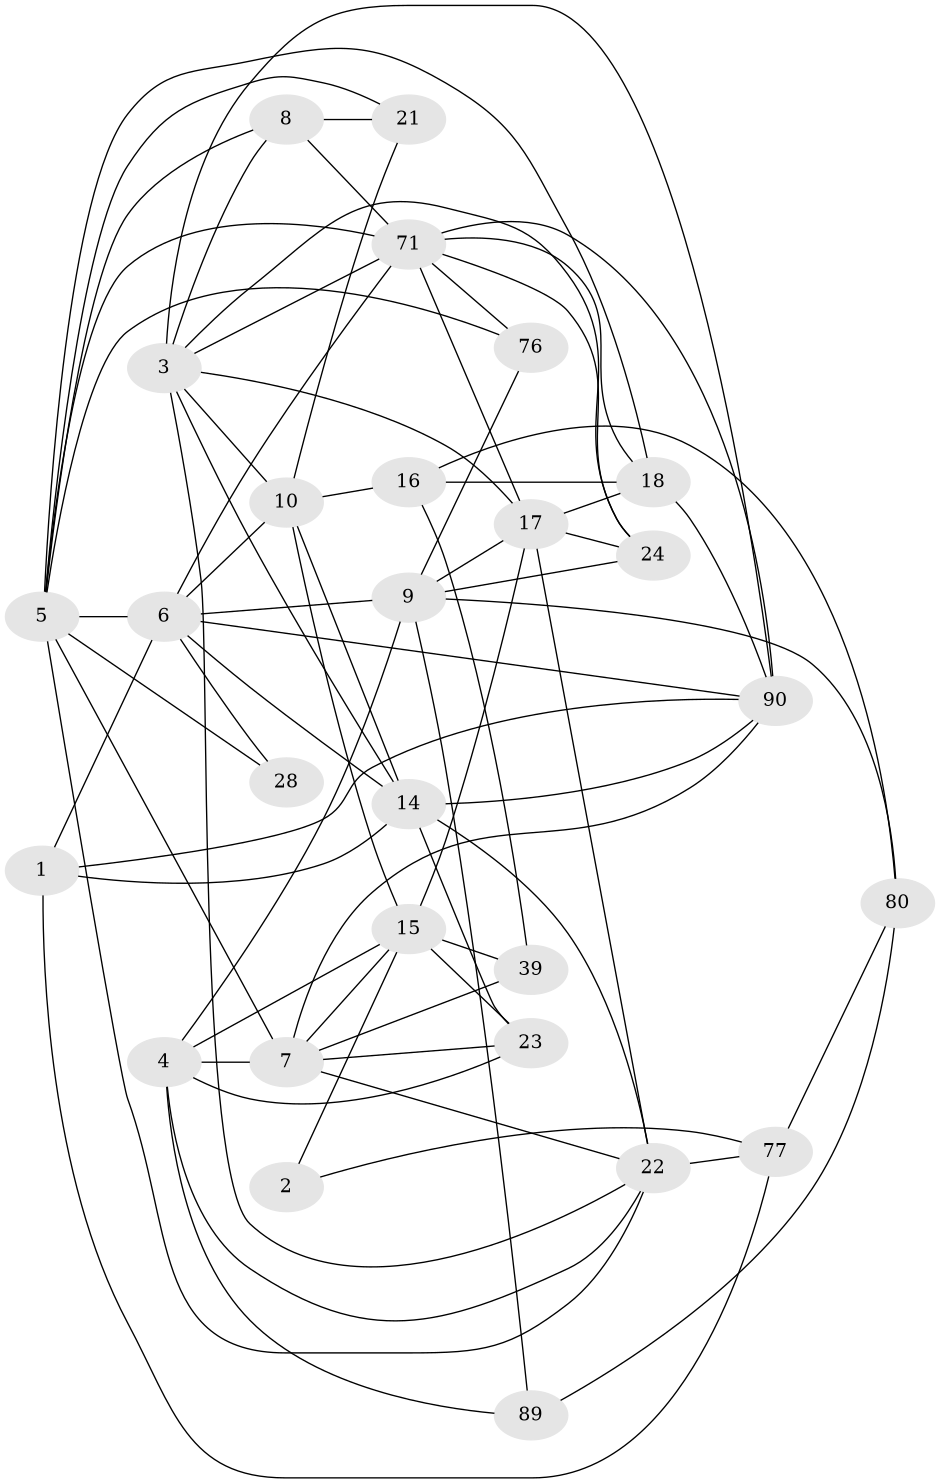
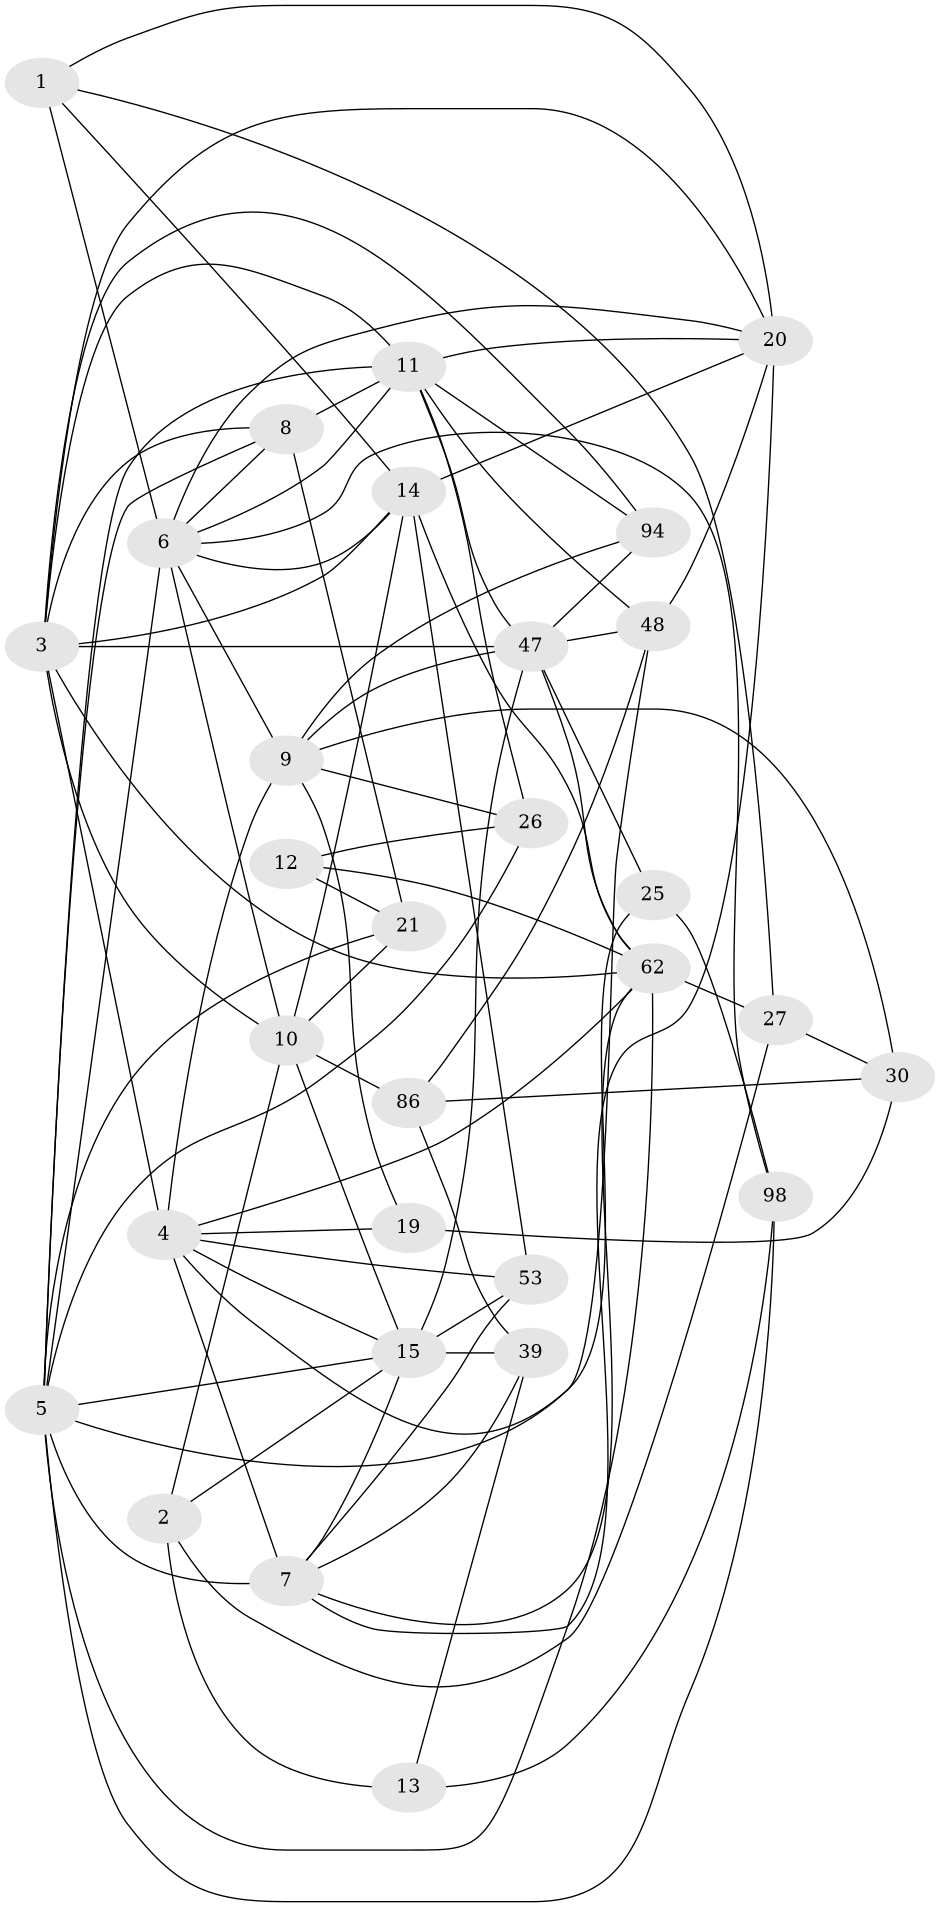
(409, 244) -> (409, 367)
(531, 348) -> (531, 823)
(409, 482) -> (409, 1103)
(653, 482) -> (653, 626)
none -> (226, 486)
(531, 524) -> (531, 647)
(653, 556) -> (653, 532)
(776, 701) -> (776, 341)
(287, 782) -> (776, 1197)
none -> (287, 864)
none -> (653, 895)
(898, 903) -> (898, 1077)
none -> (100, 927)
(531, 1043) -> (531, 1280)
(776, 1152) -> (776, 1020)
(653, 1168) -> (653, 968)
none -> (225, 1280)
none -> (226, 1381)
(531, 1415) -> (409, 1228)
none -> (409, 1788)
